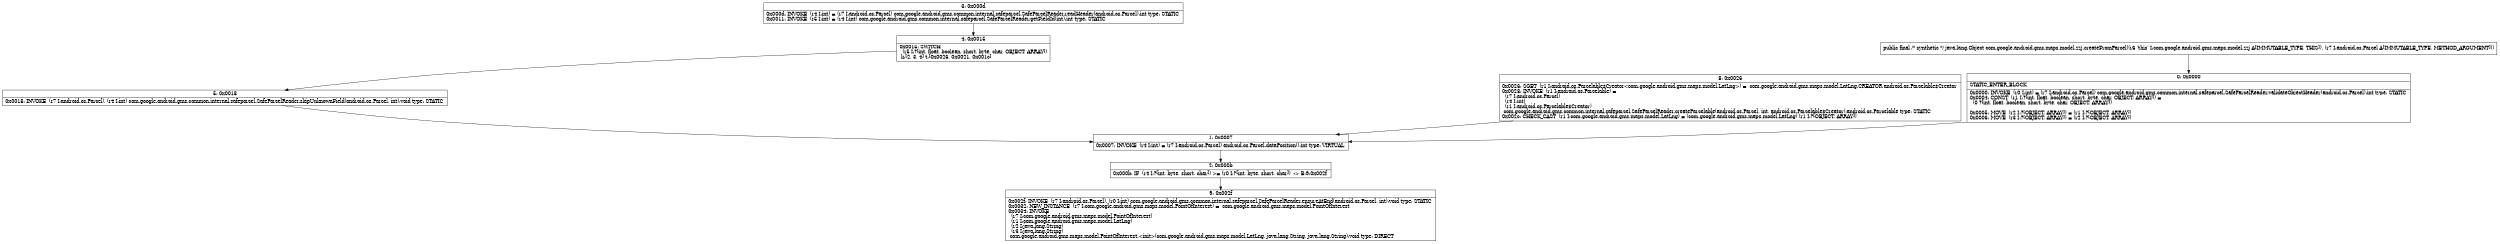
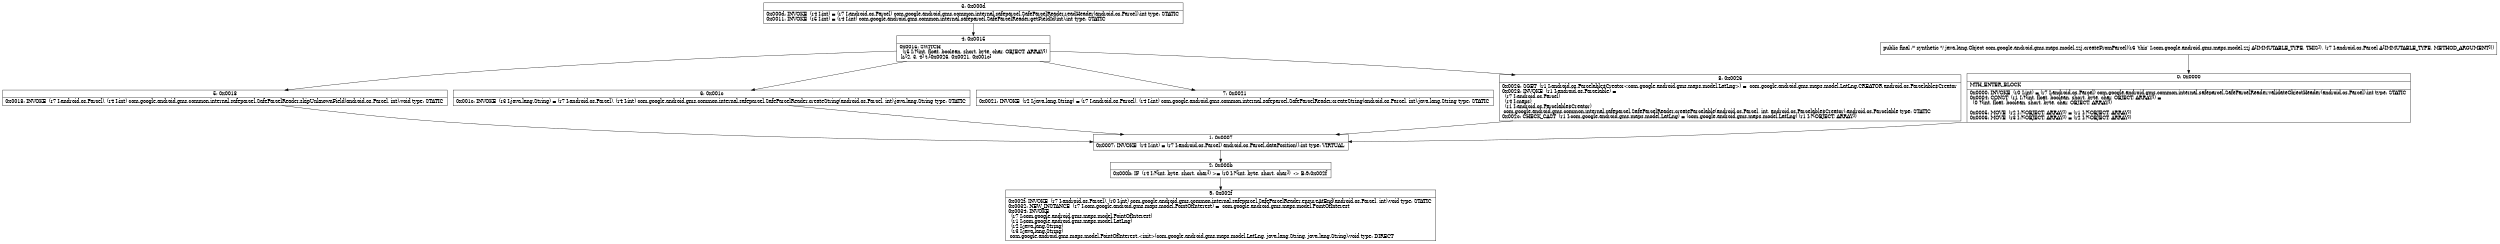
none -> (1281, 61)
(1998, 85) -> (1995, 85)
none -> (712, 98)
none -> (1235, 98)
(1514, 102) -> (1517, 102)
